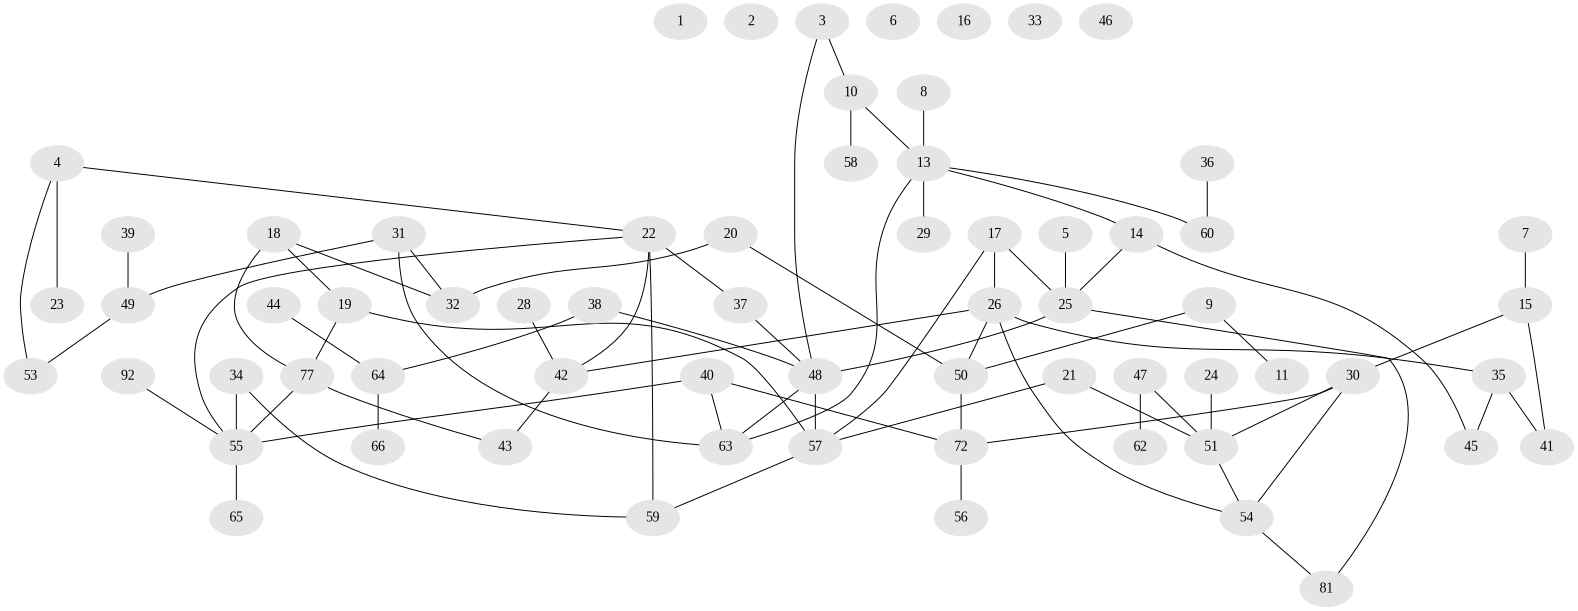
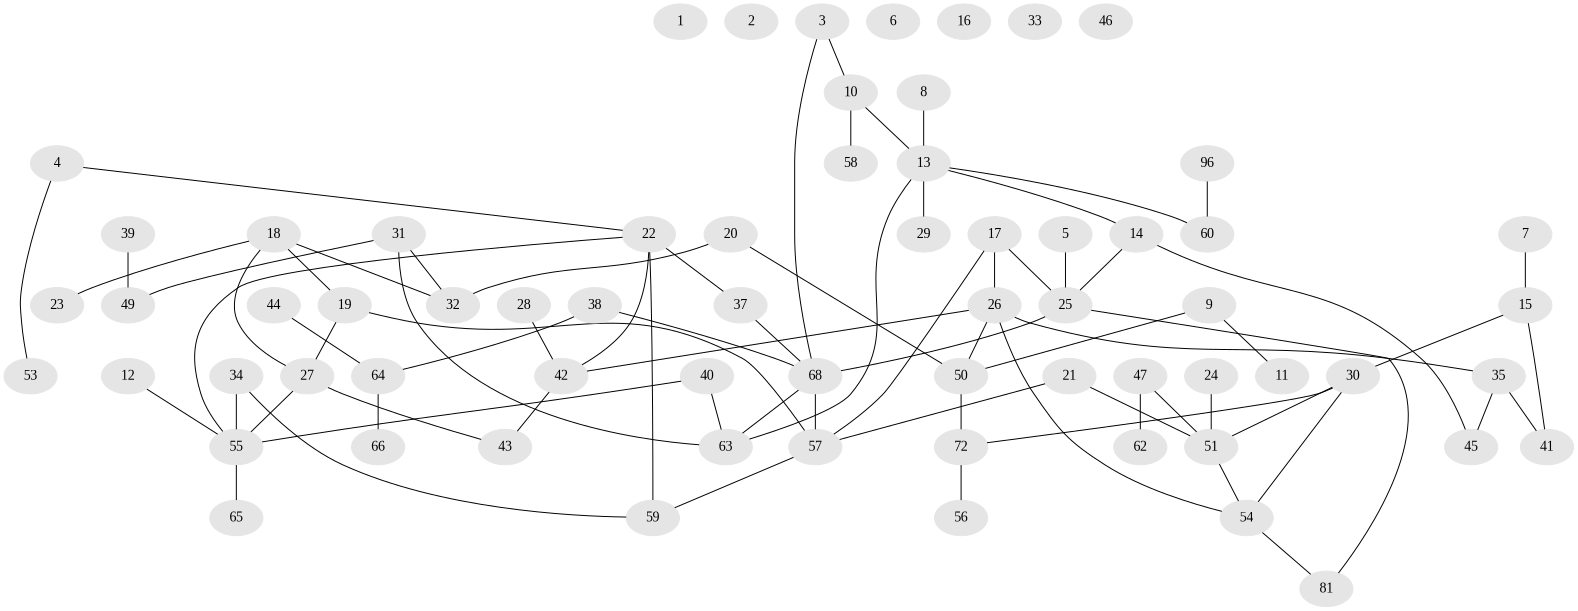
(1207, 163) -> (1207, 163)
(57, 234) -> (162, 264)
(79, 341) -> none
(128, 376) -> (128, 376)
(307, 376) -> (307, 376)
(815, 376) -> (815, 376)
(839, 413) -> none
